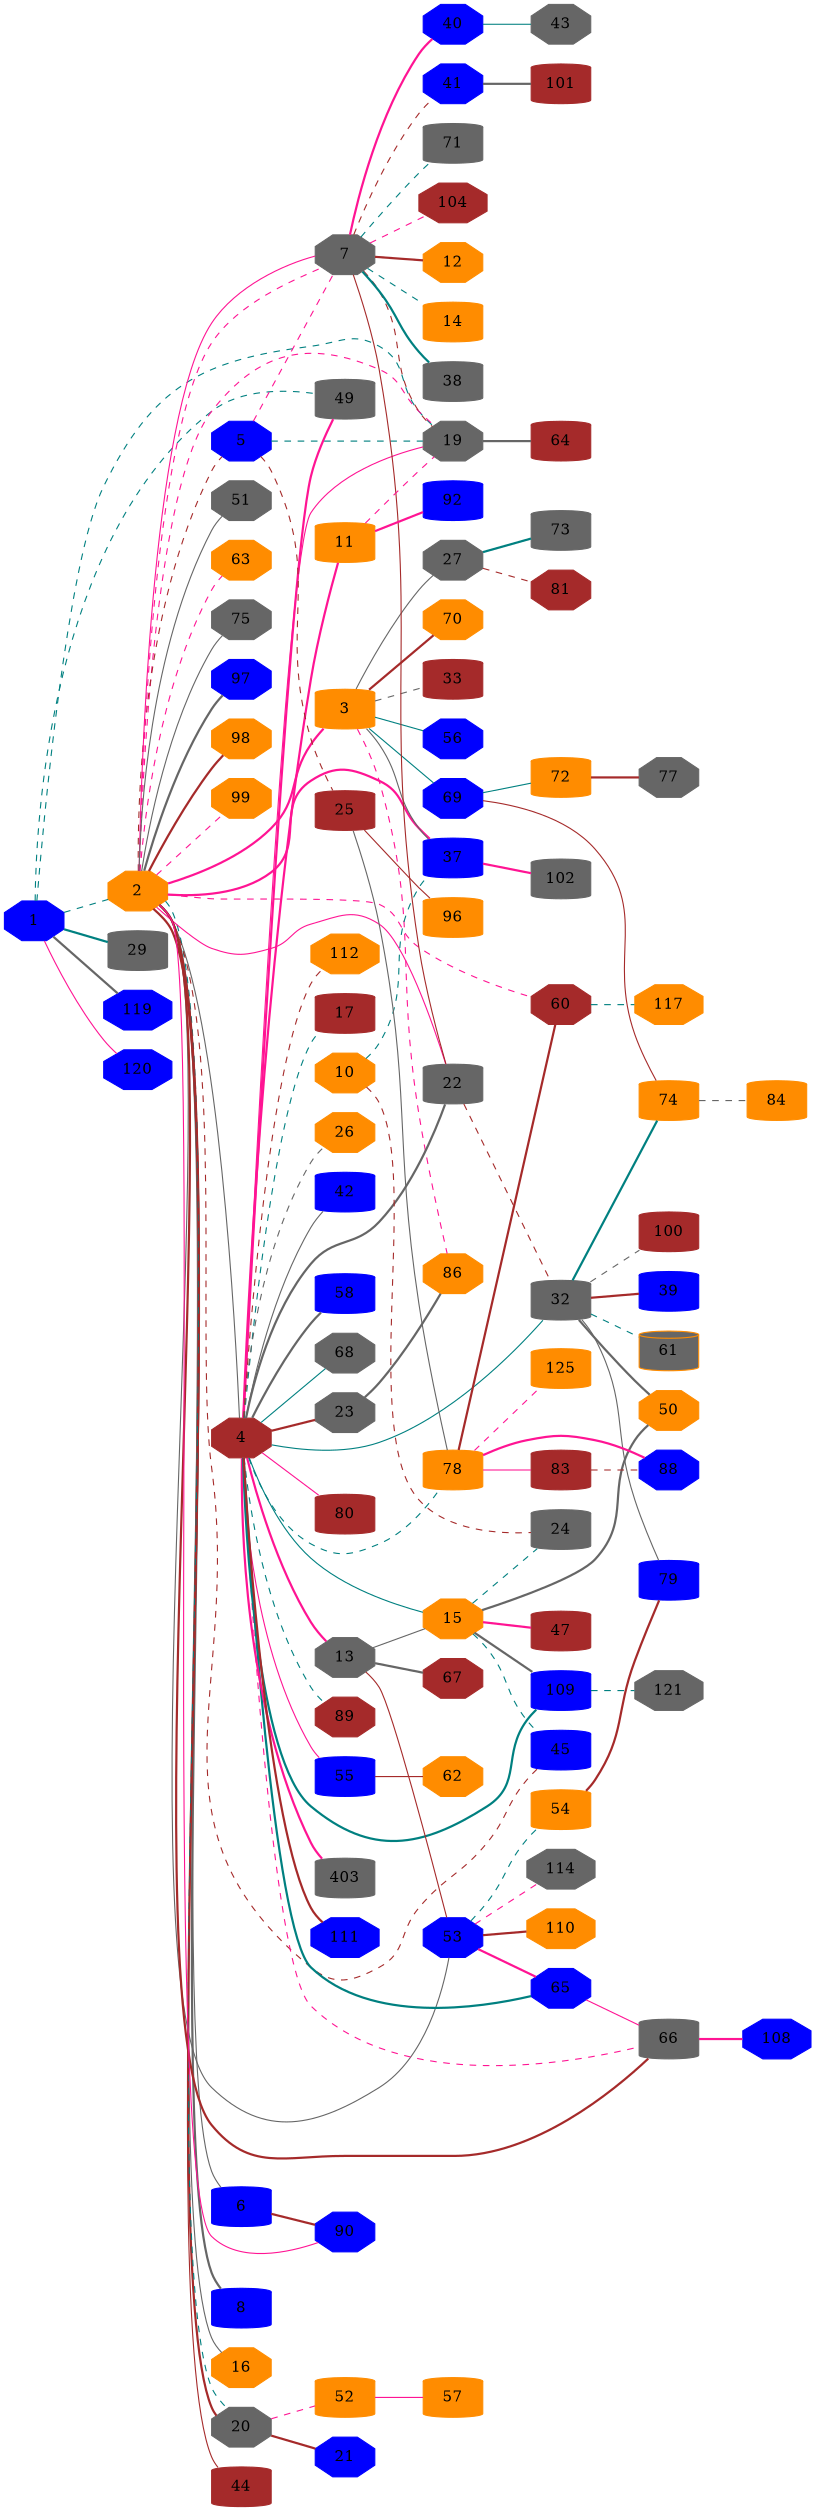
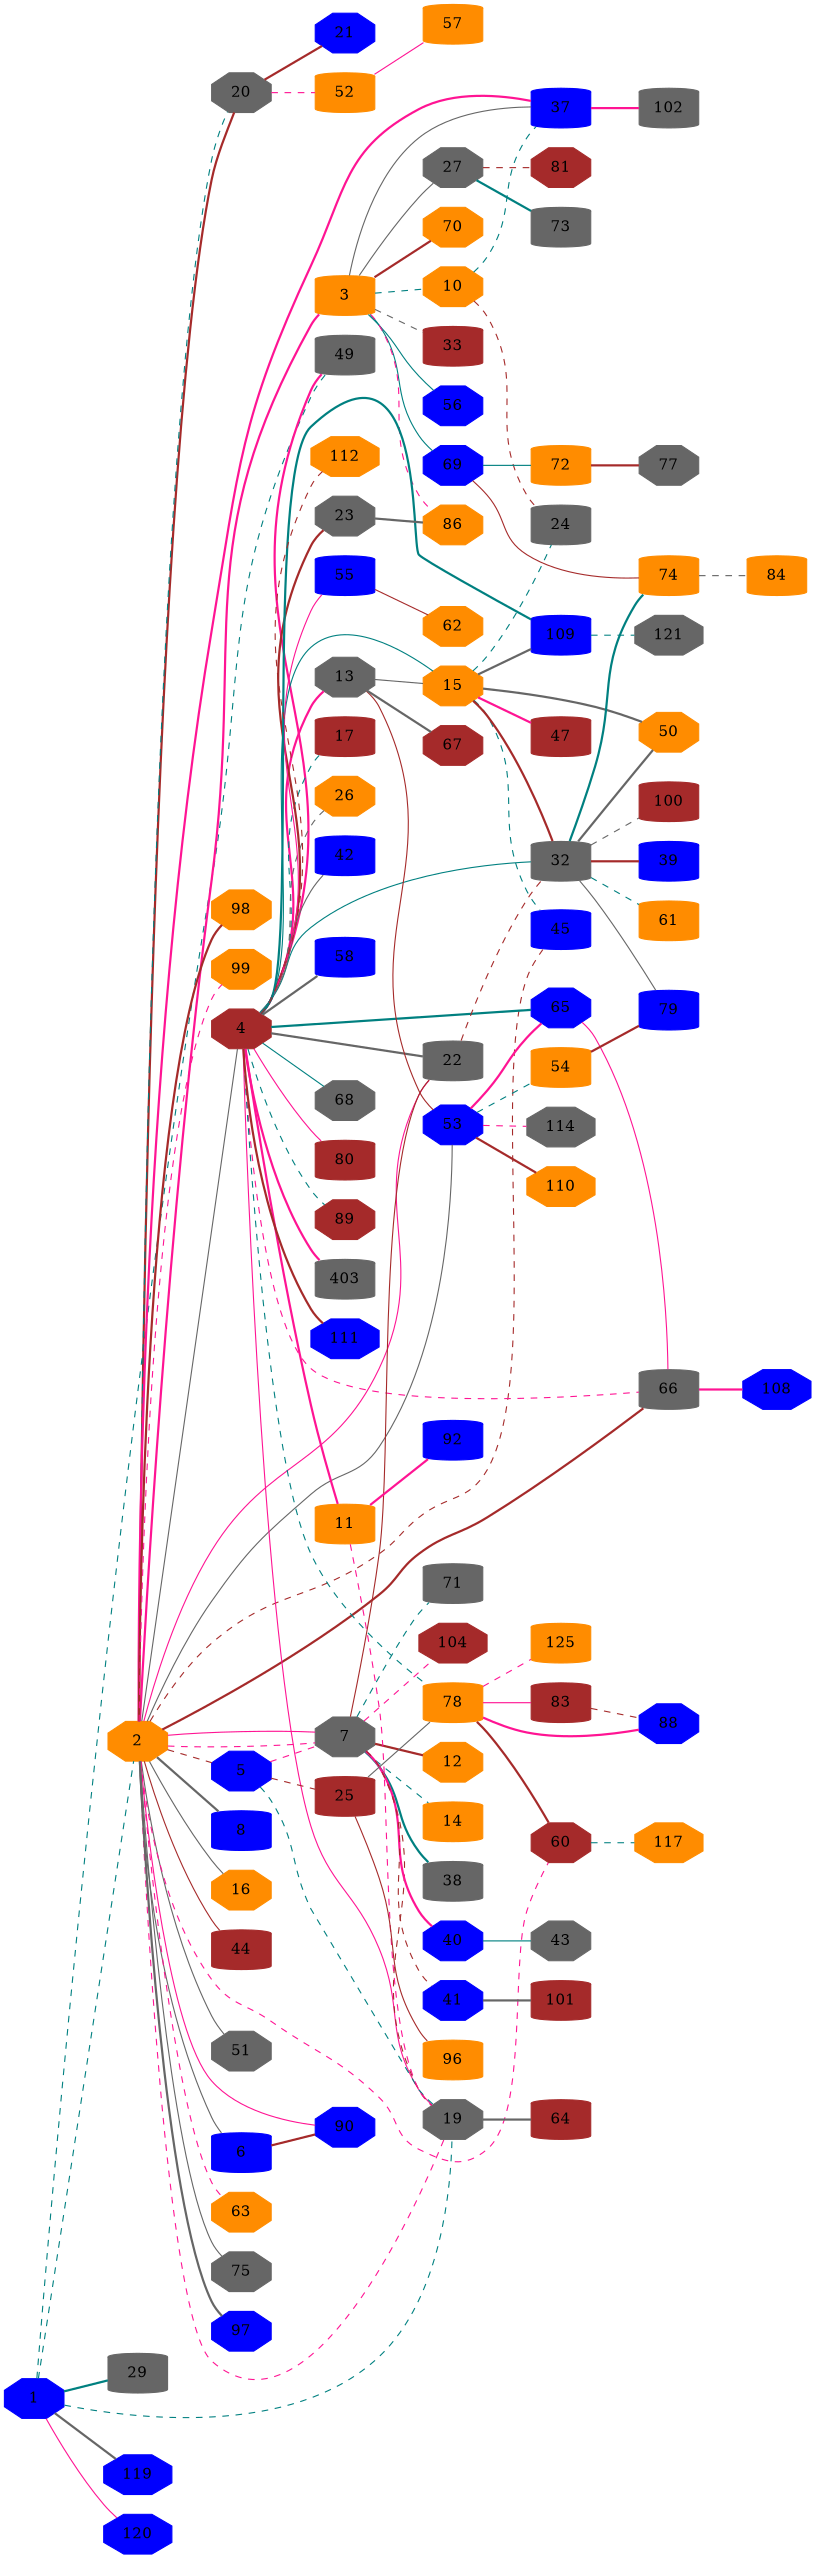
none -> (399, 291)
none -> (519, 767)
(669, 1351) -> (669, 921)
